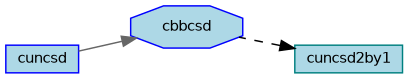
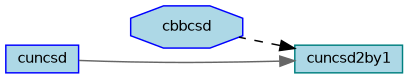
(100, 46) -> (179, 62)
